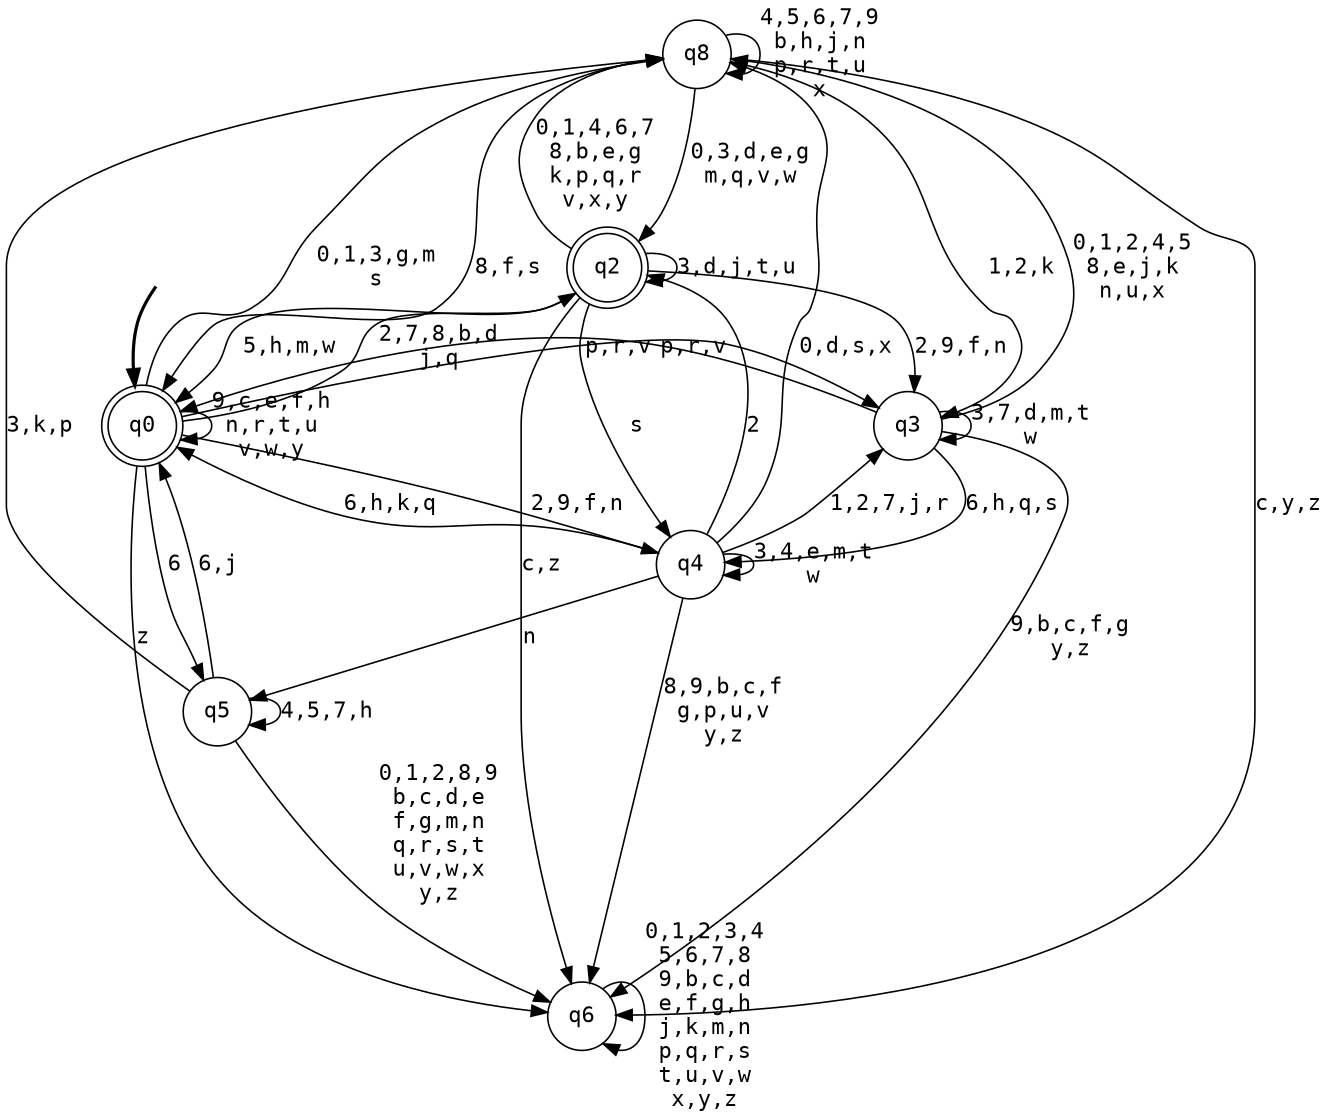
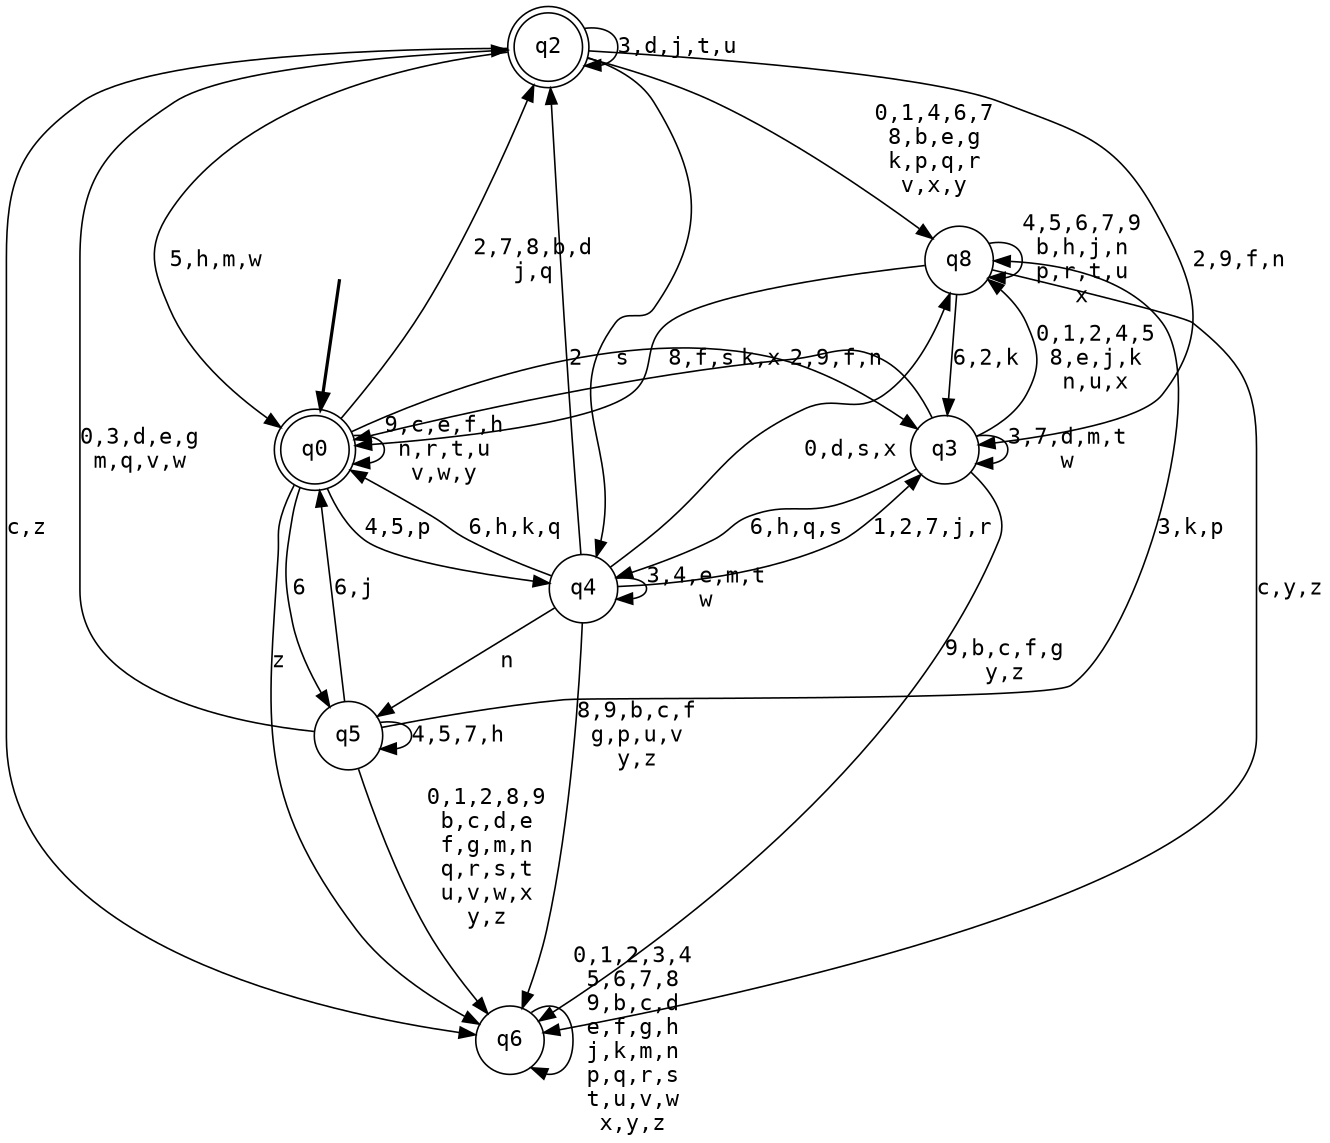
(682, 162) -> (80, 314)
(360, 182) -> none
(1022, 268) -> (986, 359)
(619, 347) -> (836, 359)
(694, 347) -> (761, 359)
(577, 504) -> (398, 528)
